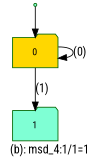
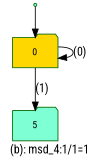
(35, 126) -> (35, 126)
